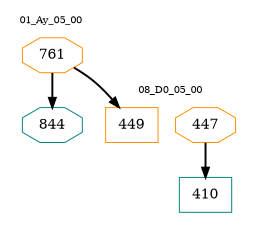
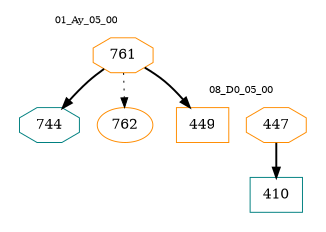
(52, 125) -> (49, 125)
none -> (125, 125)
